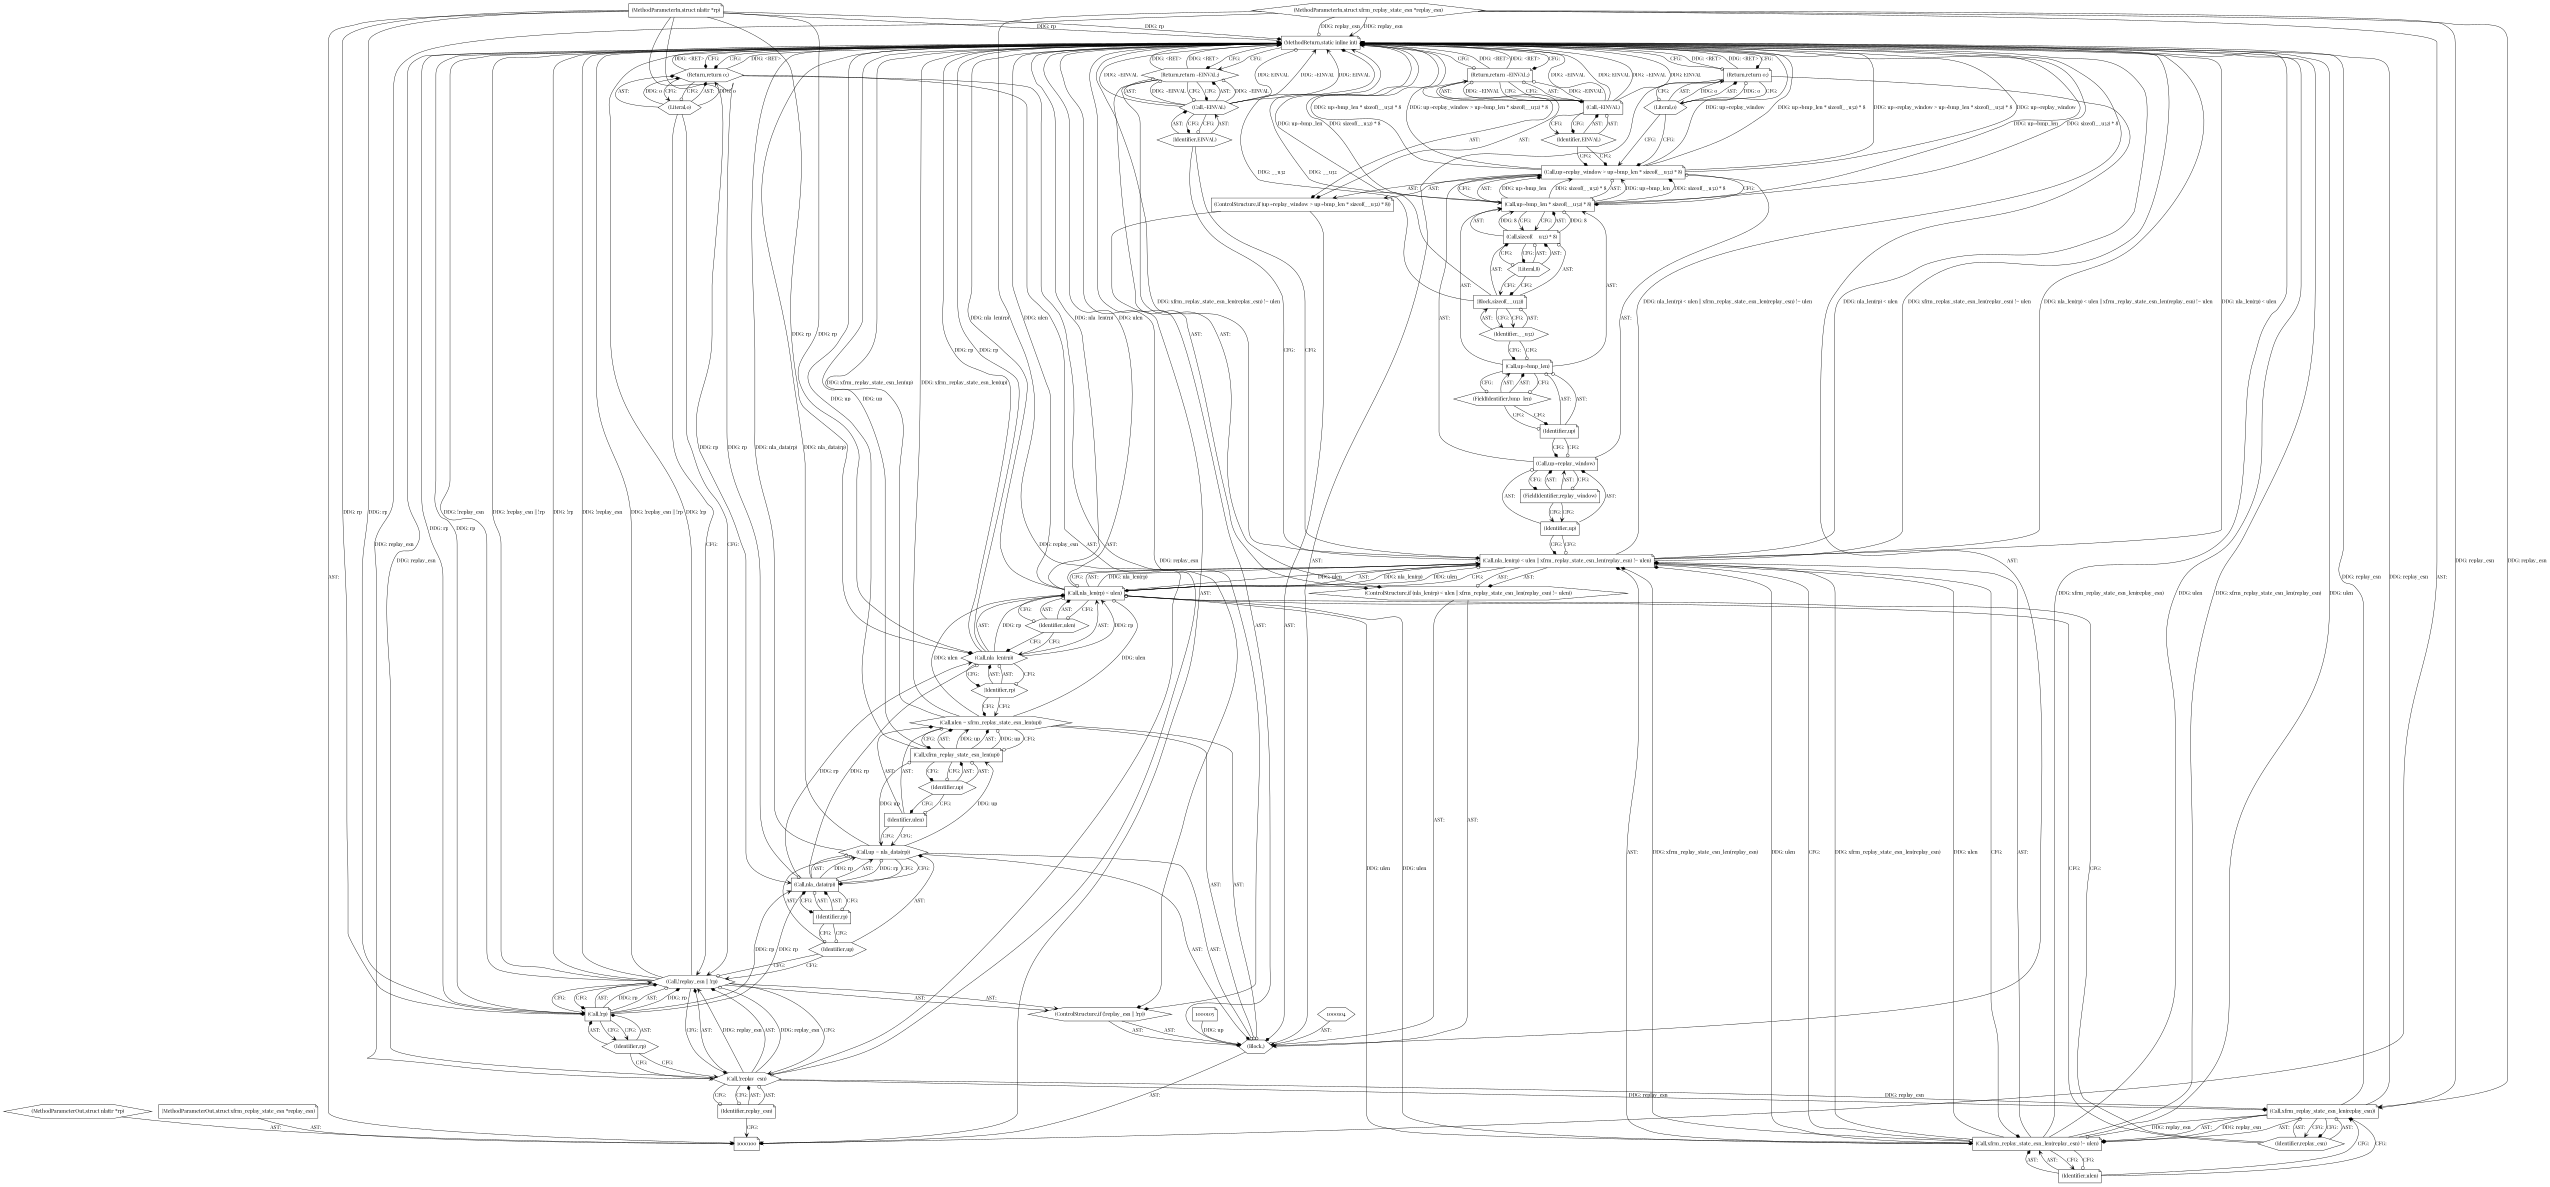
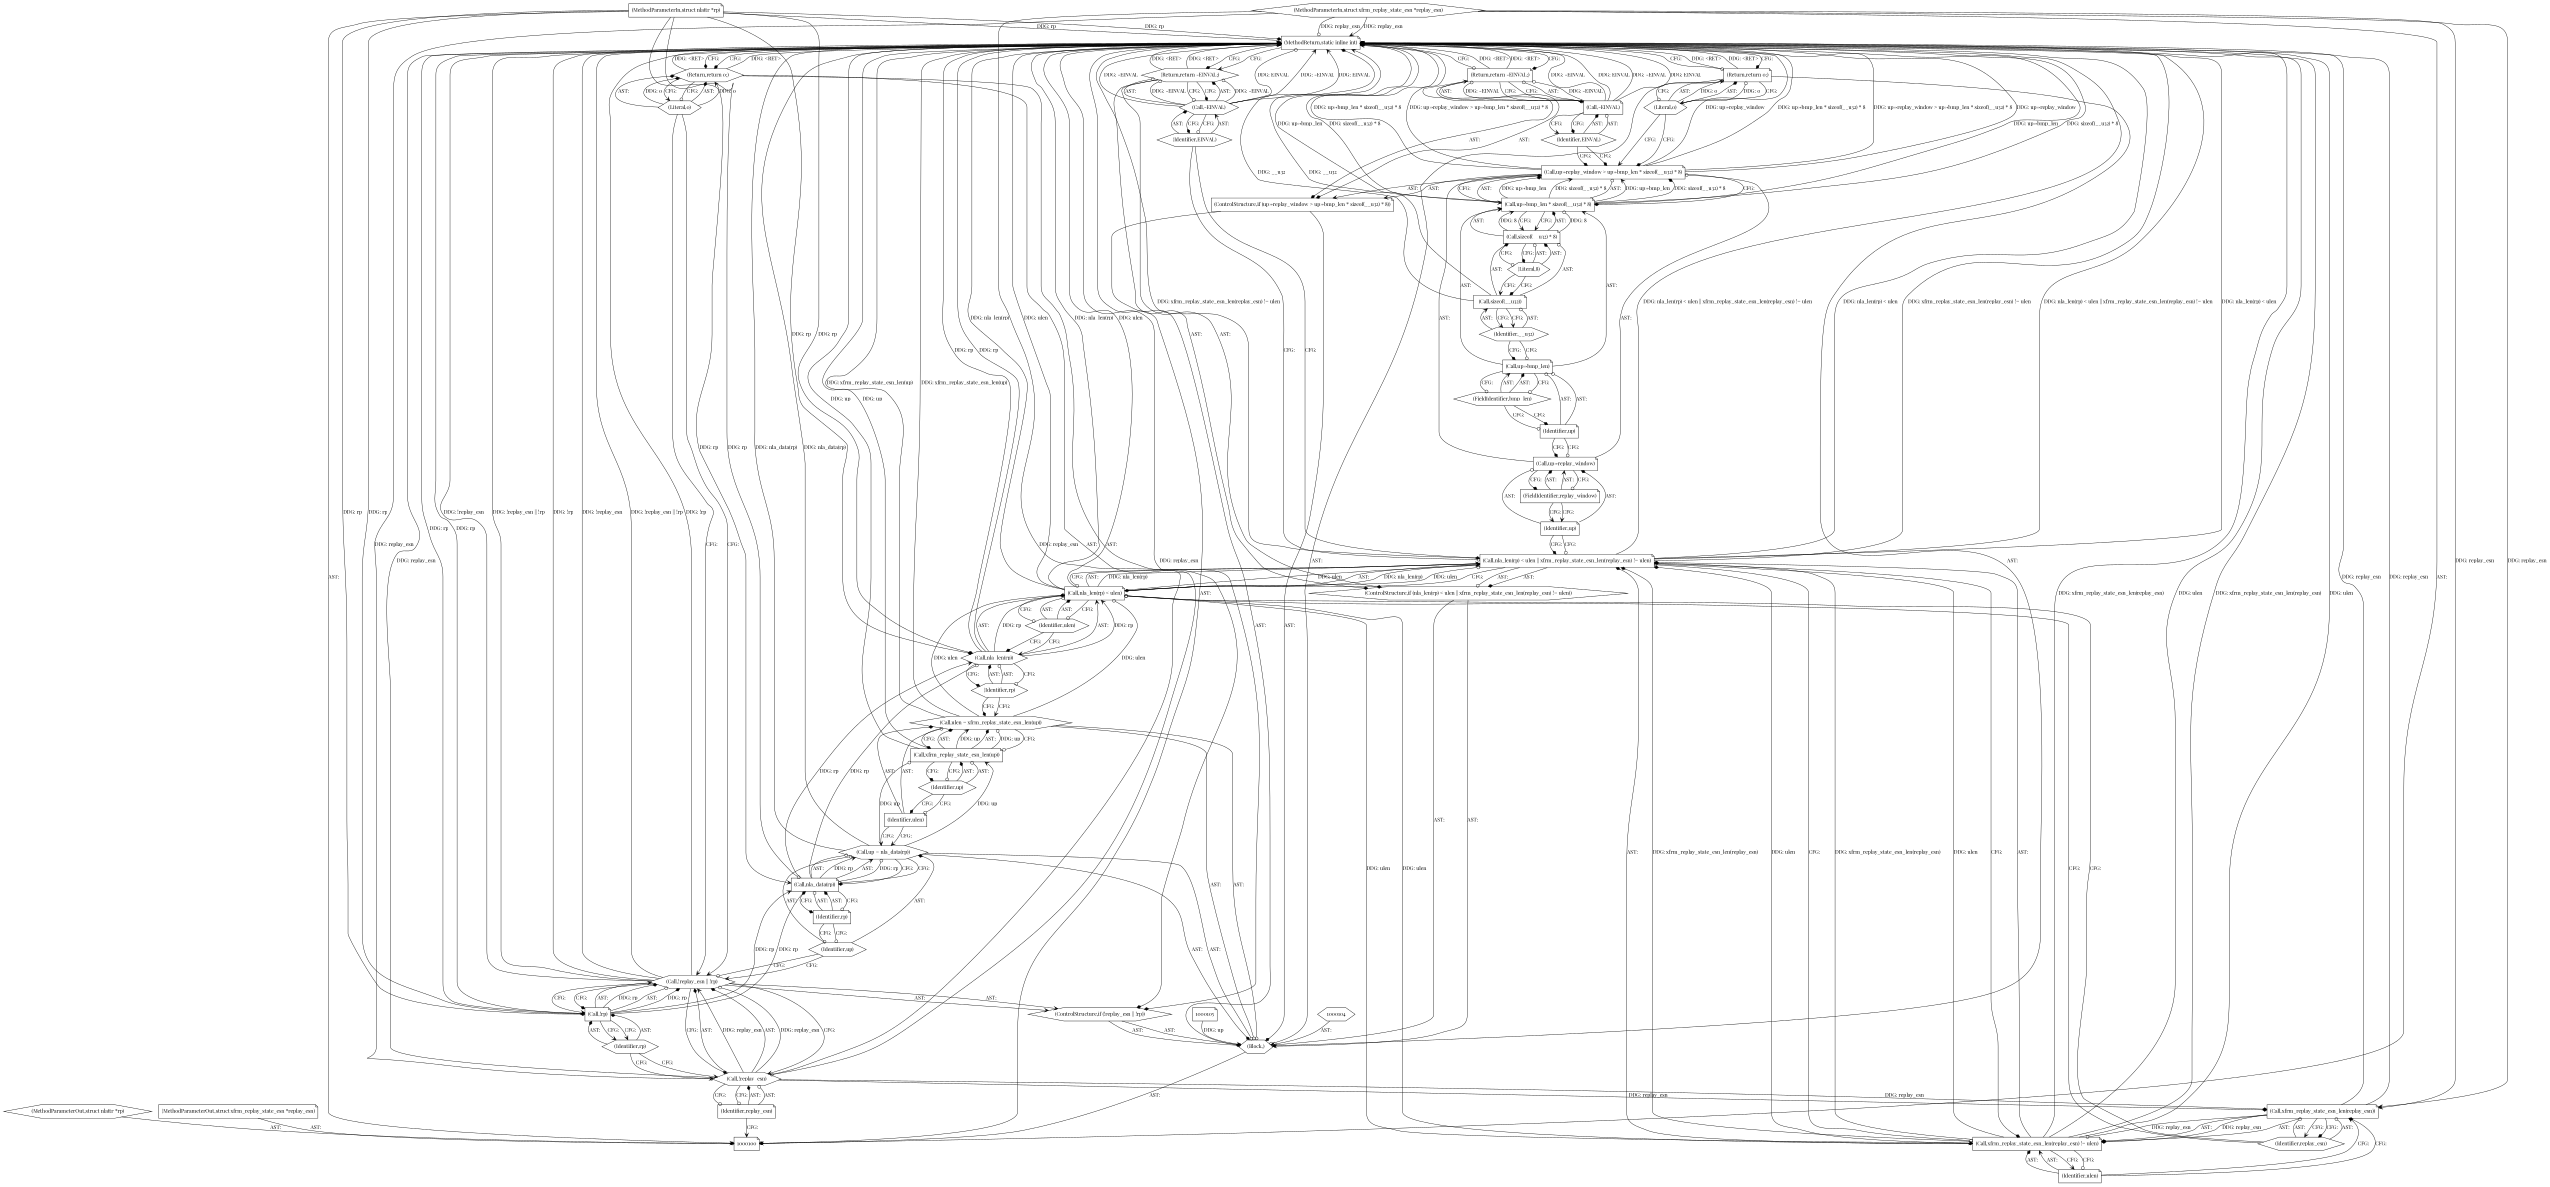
(1500, 302) -> (1500, 302)
